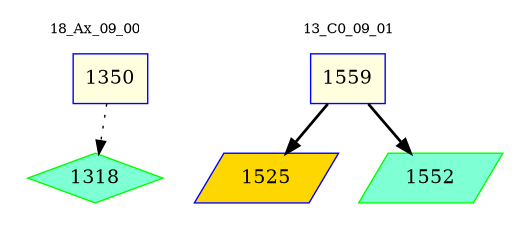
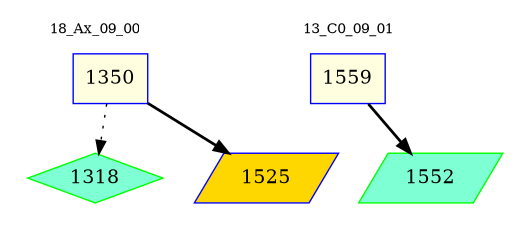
(312, 123) -> (194, 132)
